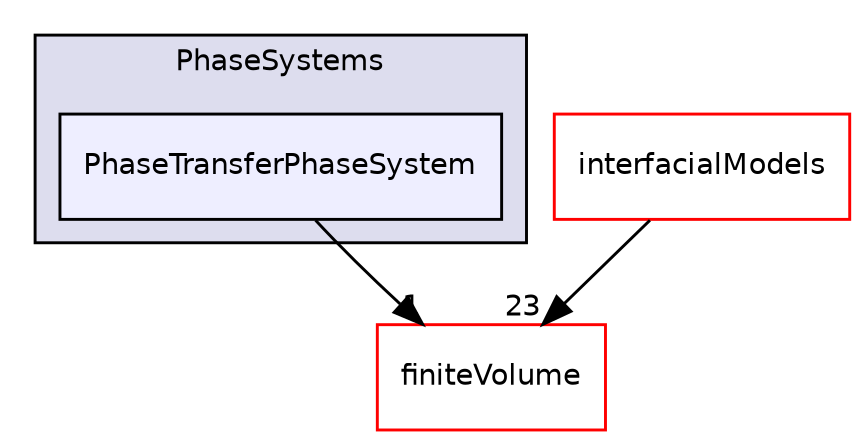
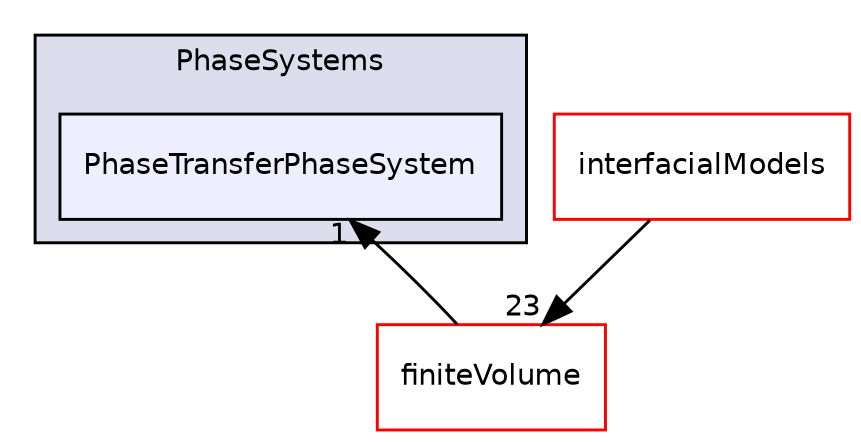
(357, 263) -> (416, 282)
